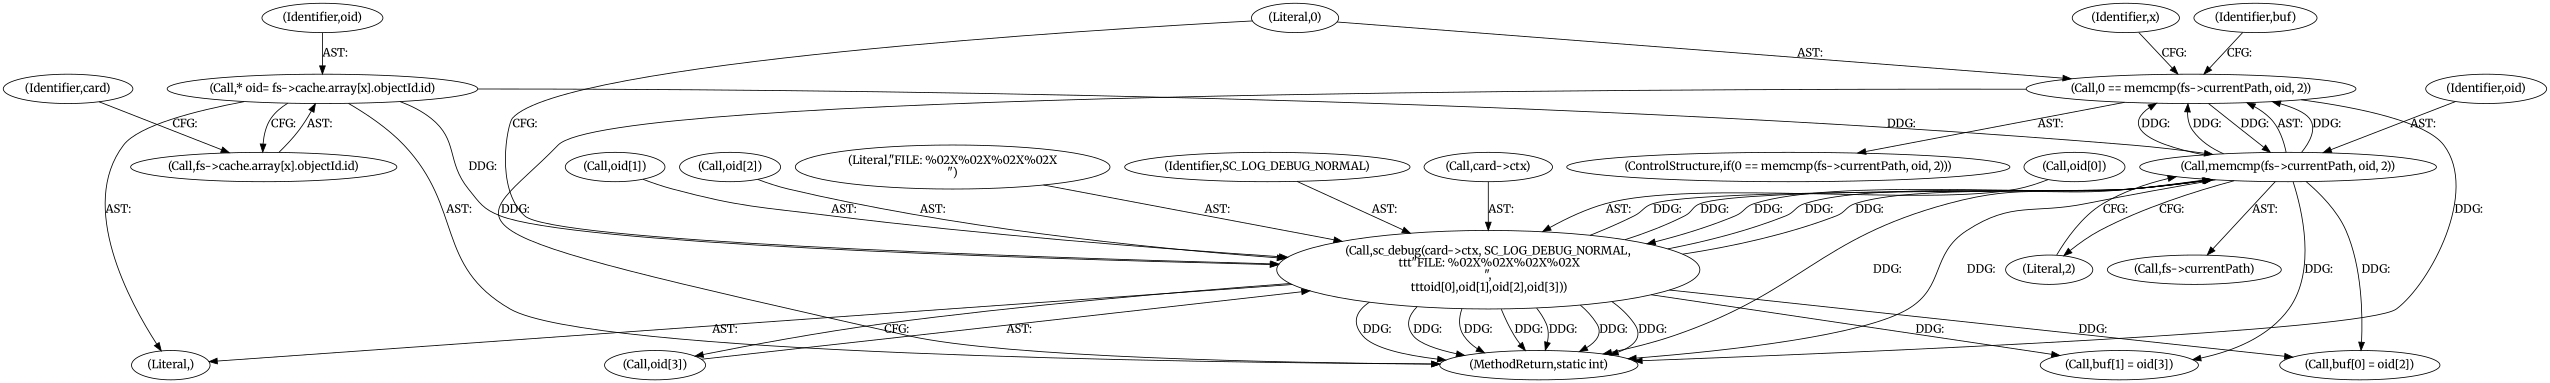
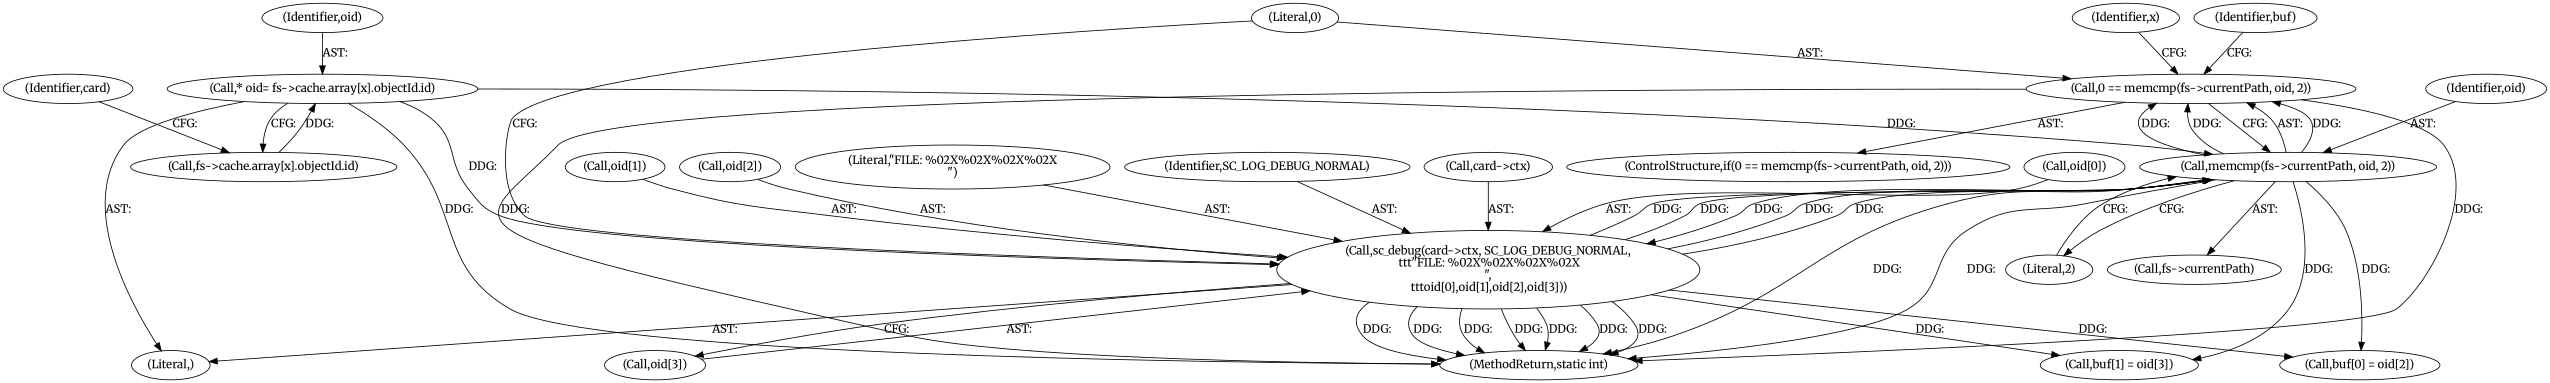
(321, 124) -> (321, 124)
(2256, 124) -> (2256, 124)
(461, 210) -> (461, 210)
